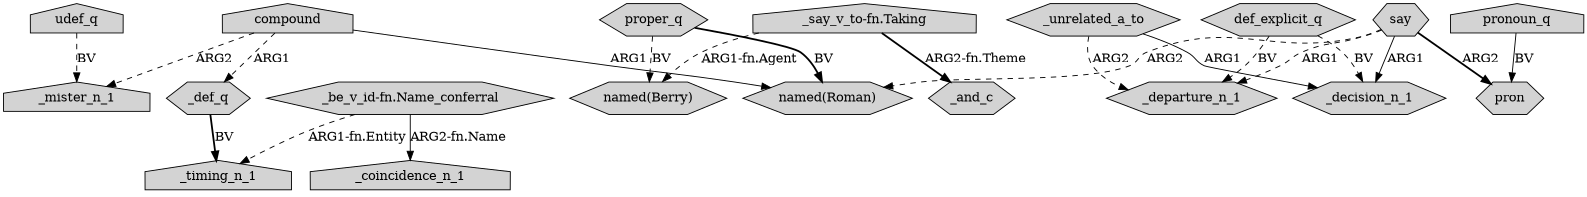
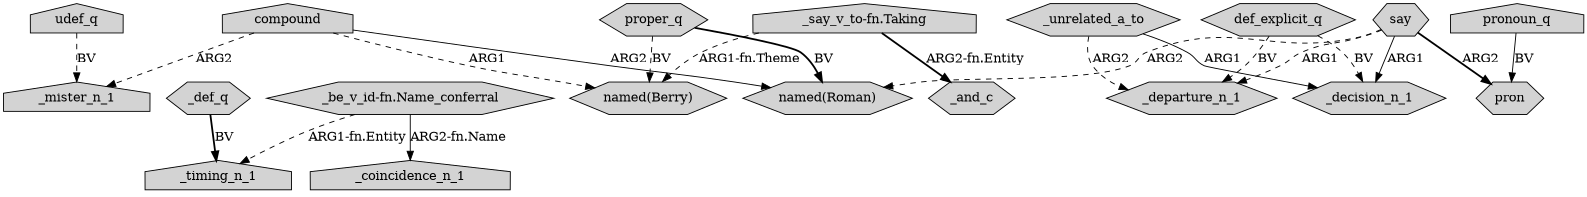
(253, 54) -> (459, 64)
(629, 59) -> (629, 59)
(749, 59) -> (749, 59)
(975, 59) -> (975, 59)
